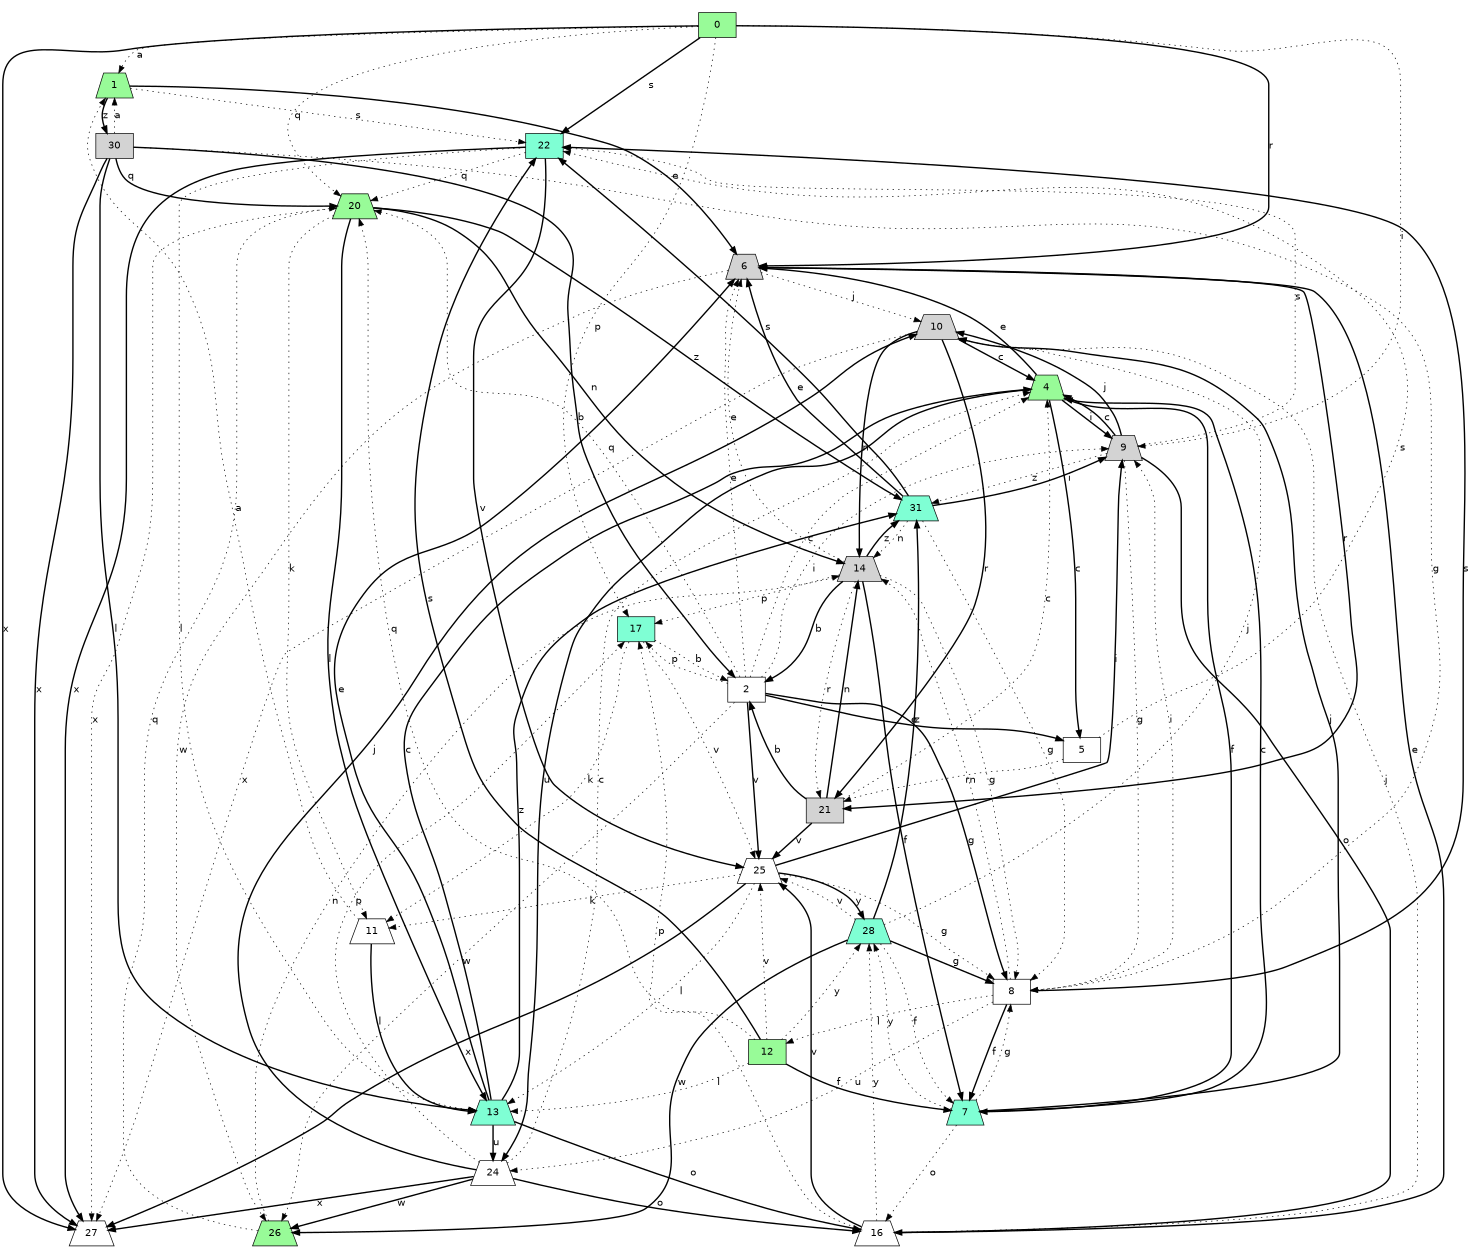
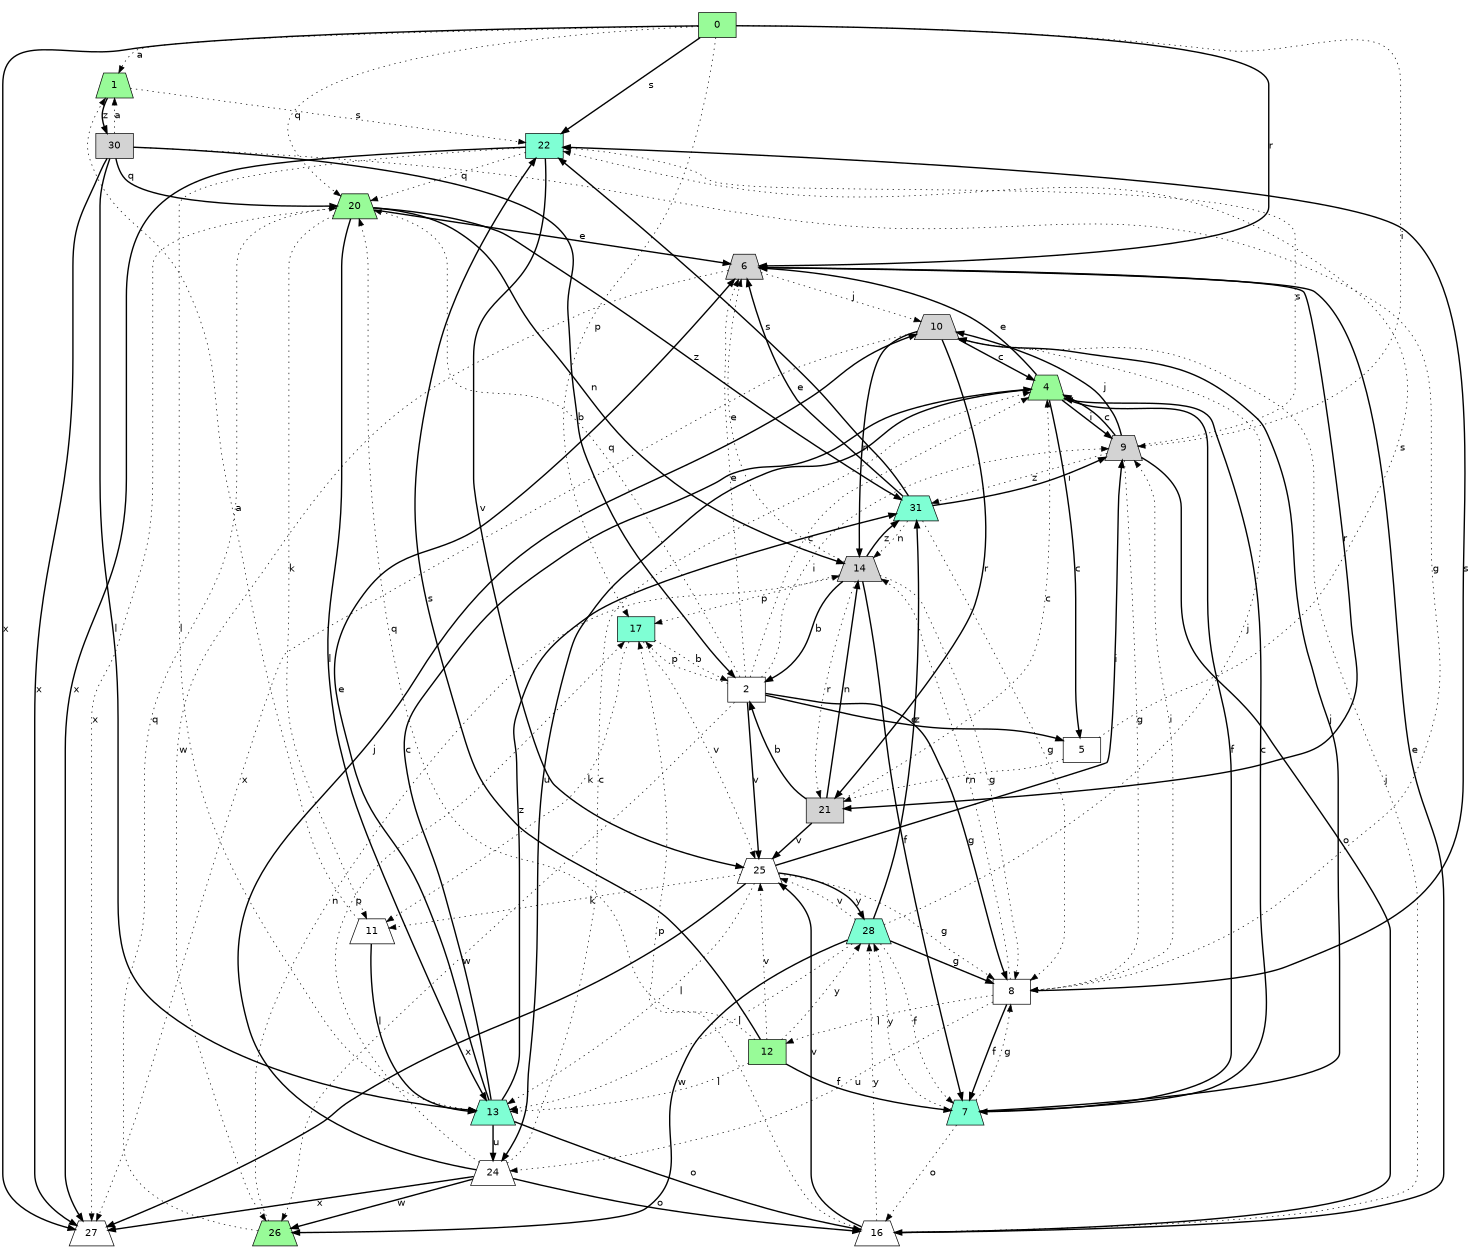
(453, 110) -> (549, 236)
none -> (684, 1047)
